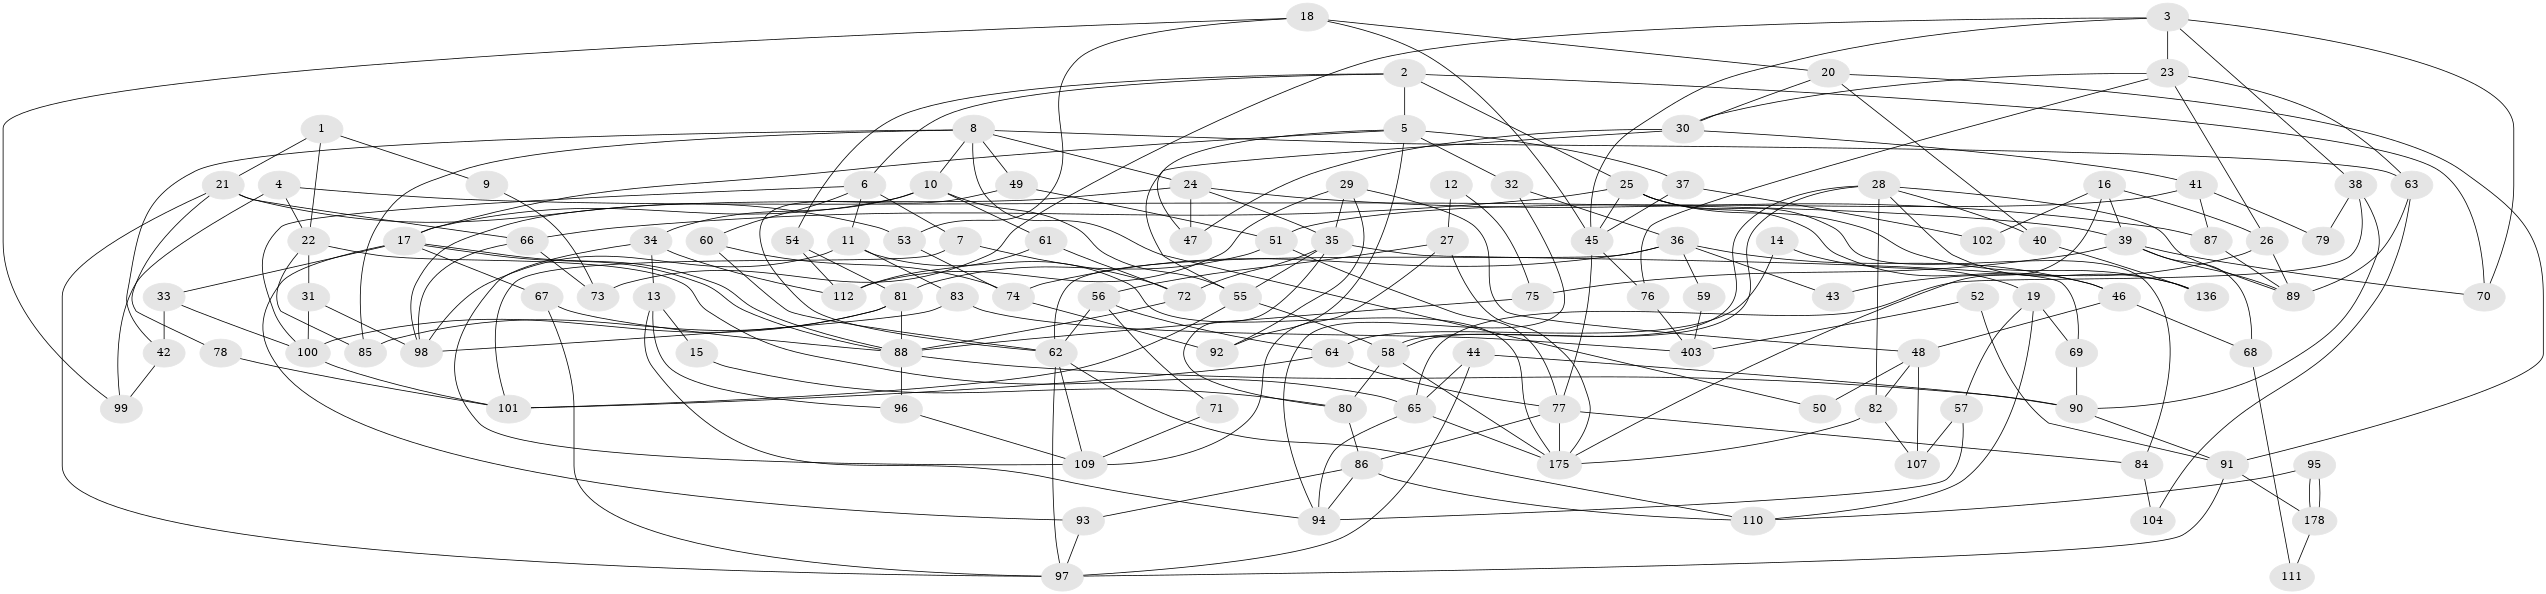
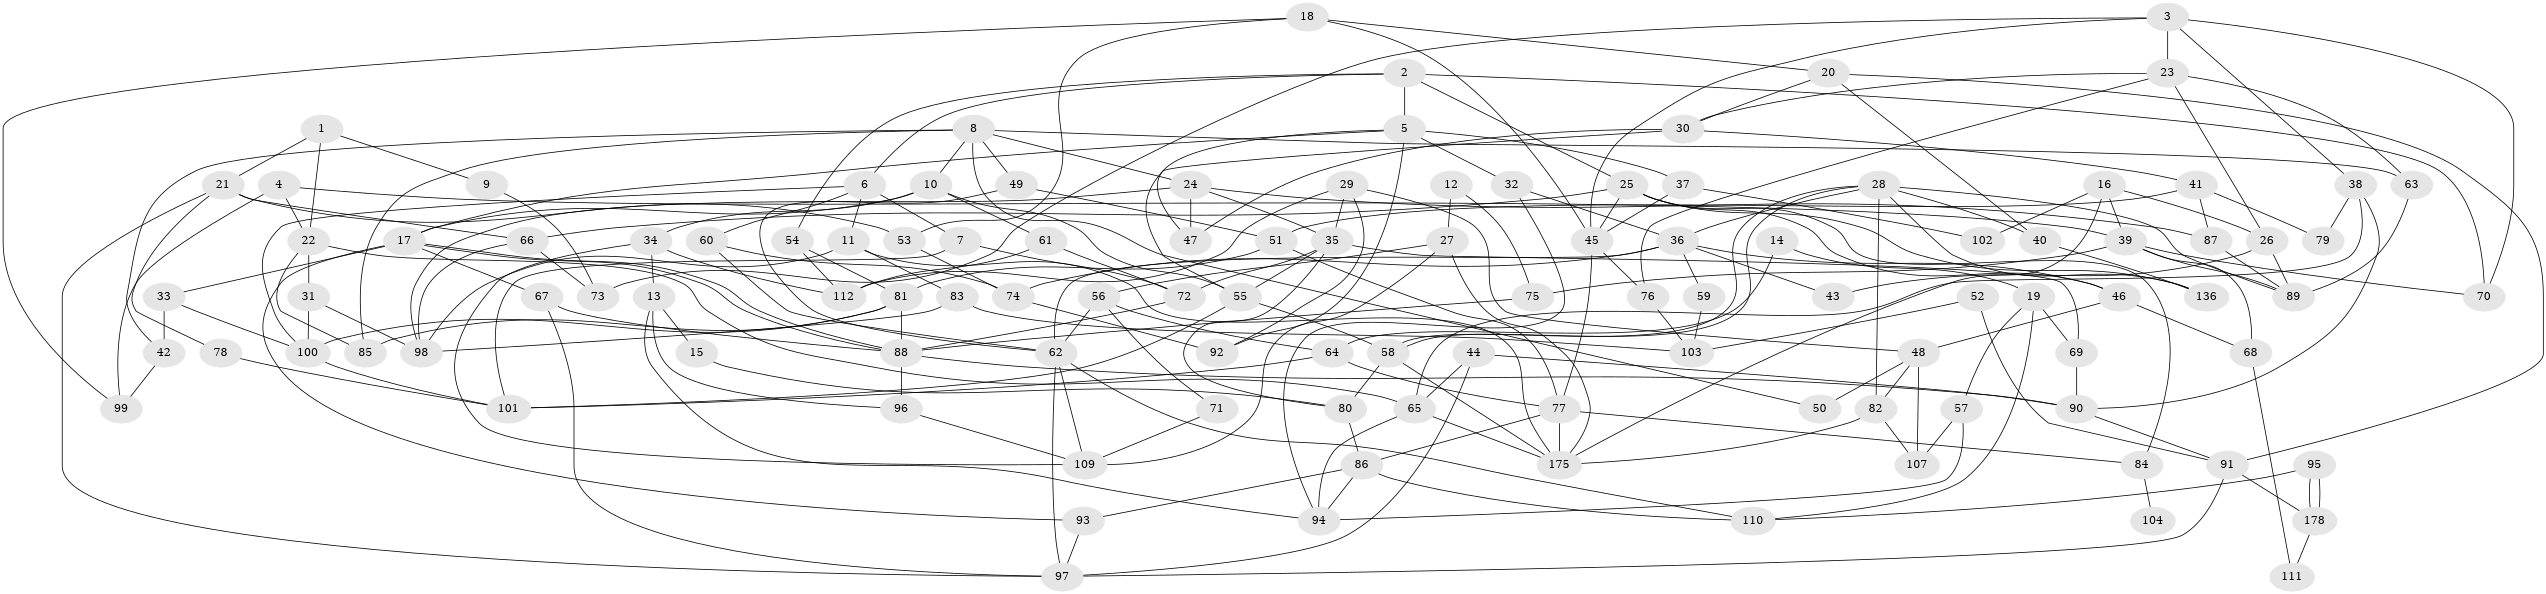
none -> (1739, 218)
(1692, 353) -> (1692, 353)
(2308, 370) -> none
